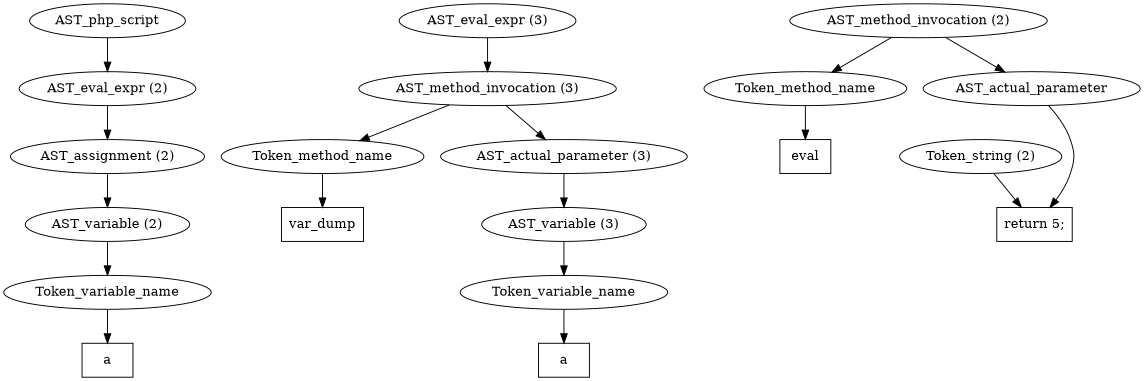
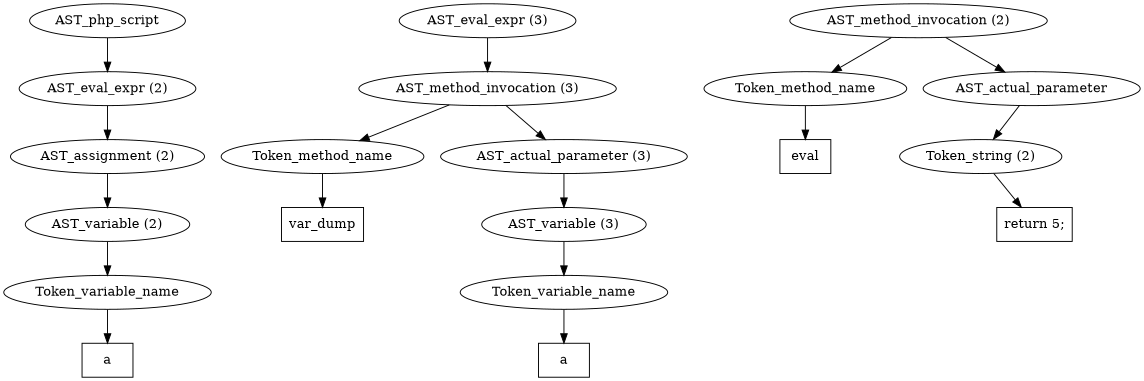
(1073, 151) -> (1009, 119)
